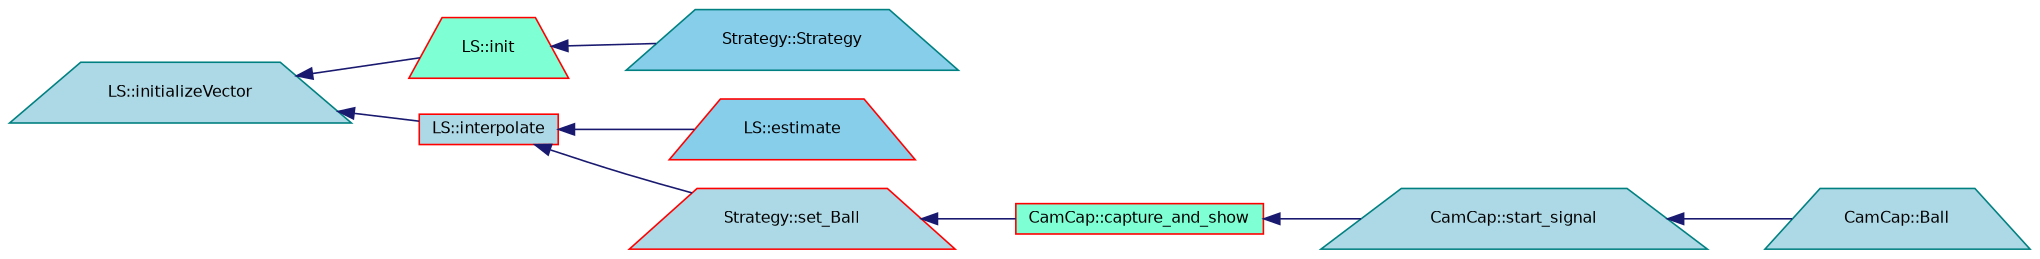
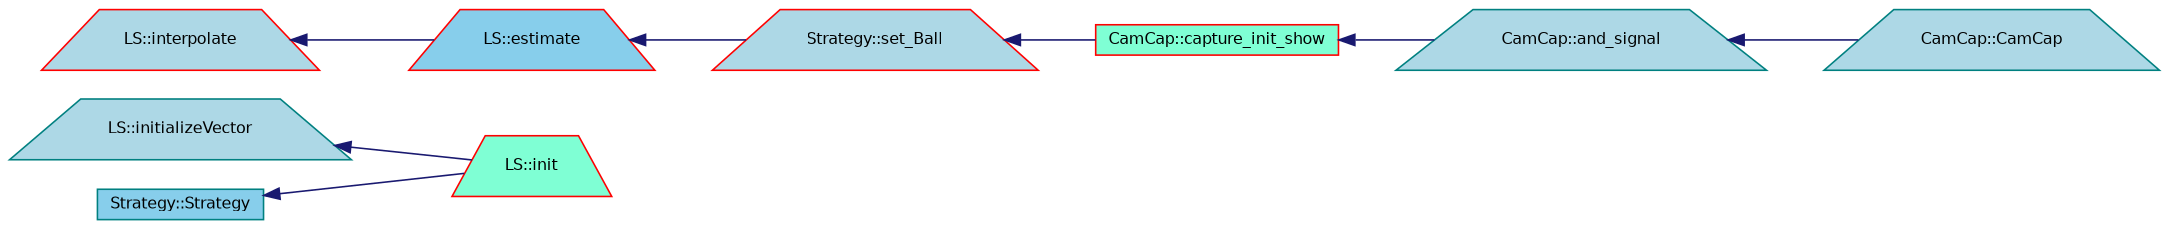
(792, 40) -> (180, 204)
(612, 45) -> (372, 184)
(387, 117) -> none
(489, 129) -> (180, 40)
(621, 173) -> (696, 40)
(1140, 219) -> (1217, 40)
(1514, 219) -> (1581, 40)
(1898, 219) -> (1992, 40)
